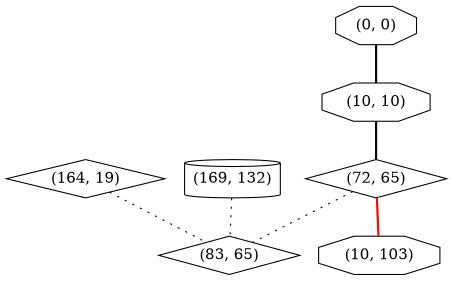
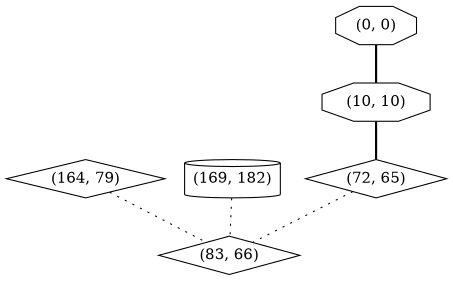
(86, 179) -> (86, 179)
(232, 179) -> (232, 179)
(229, 255) -> (229, 255)
(379, 255) -> none
